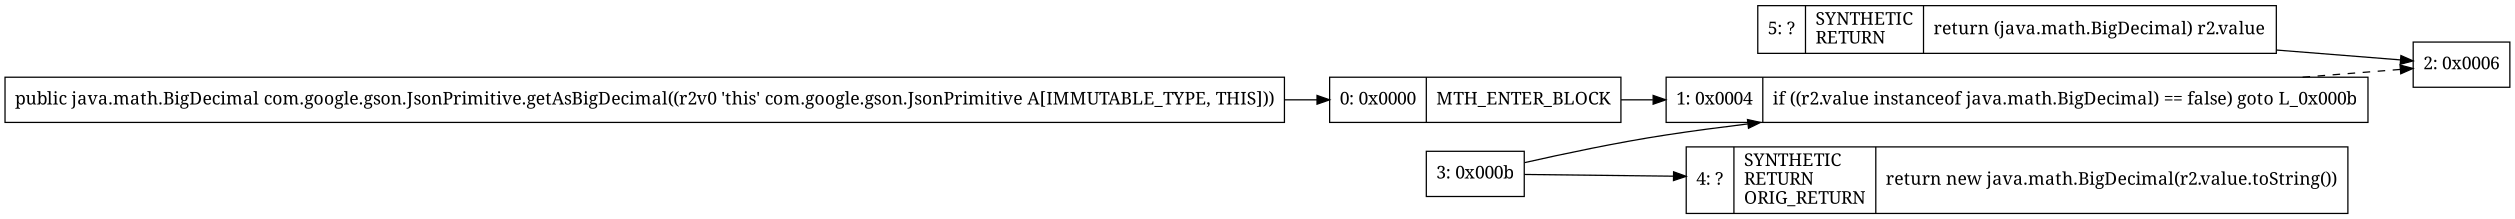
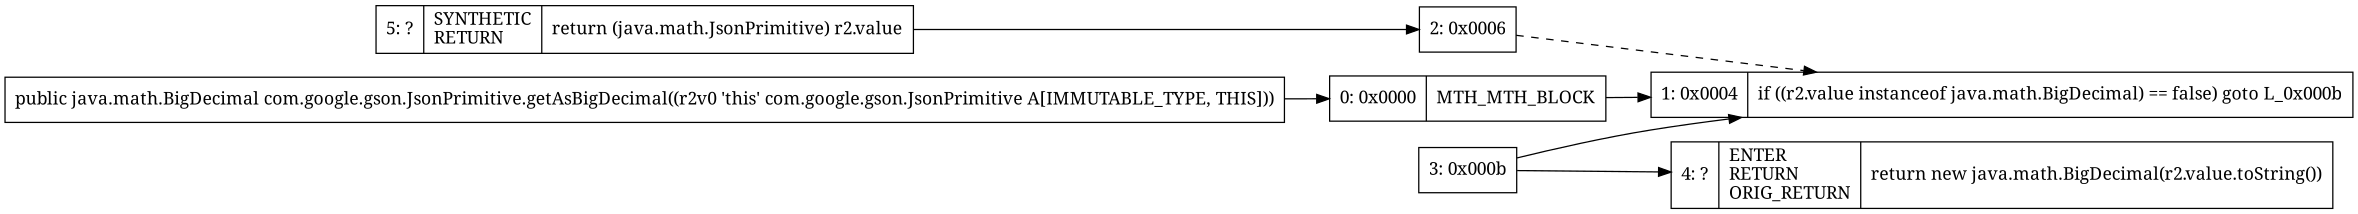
(2100, 29) -> (728, 29)
(2351, 73) -> (1660, 53)
(1524, 99) -> (1516, 98)
(1793, 161) -> (1758, 156)
